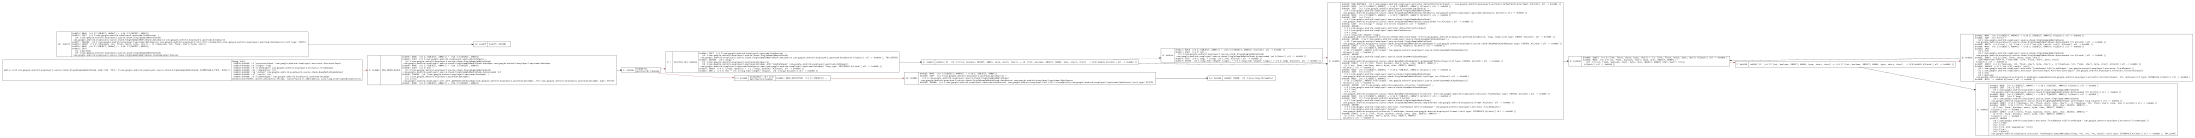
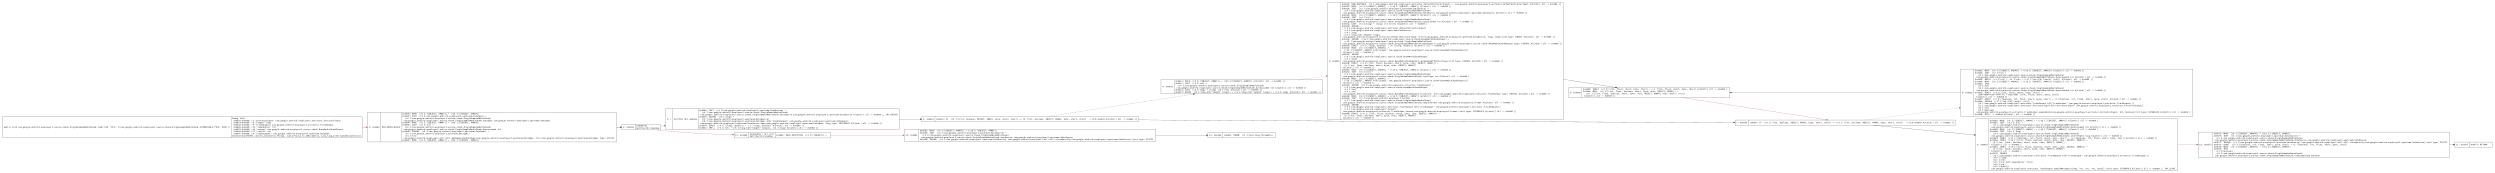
(1232, 64) -> (1436, 122)
none -> (2187, 145)
